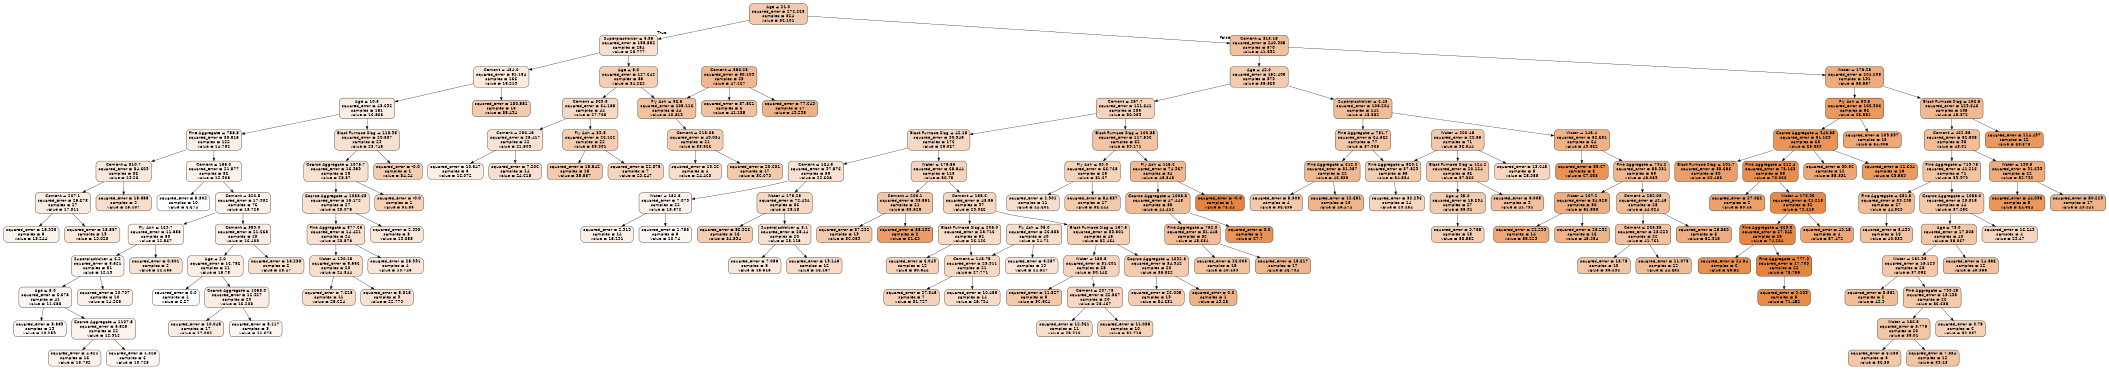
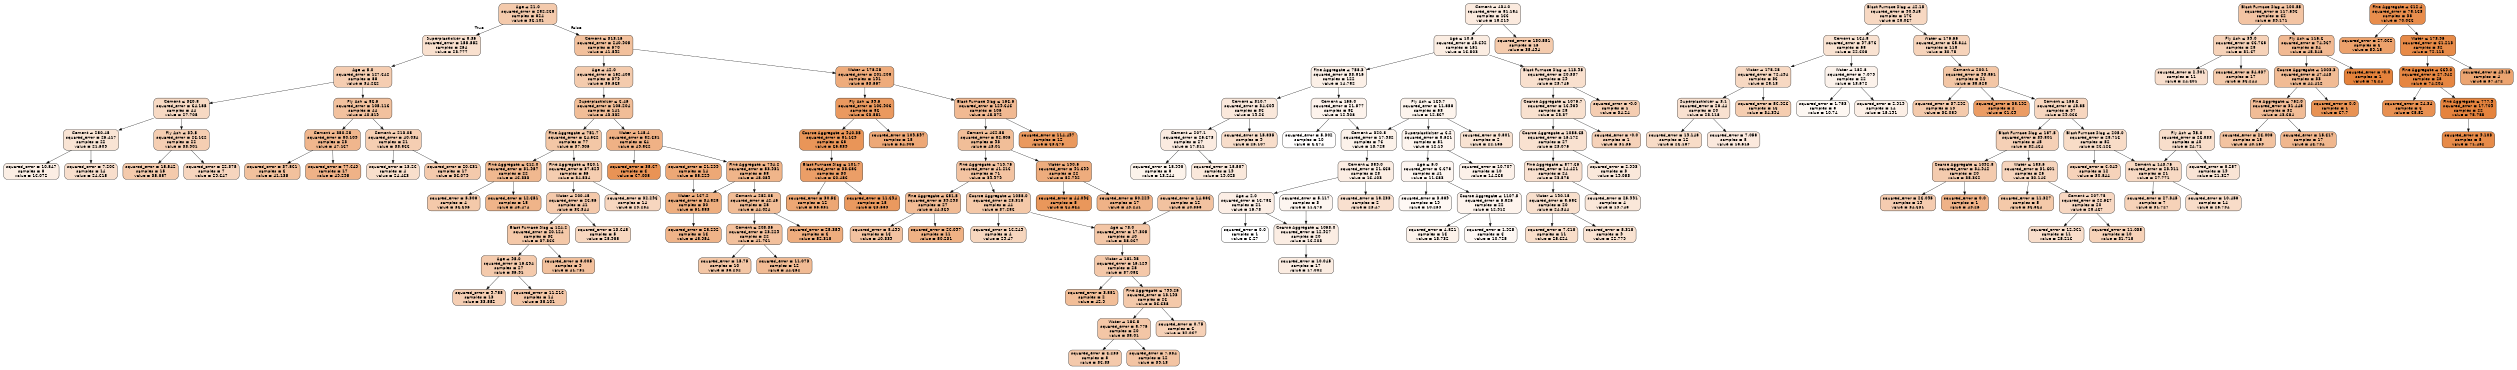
(778, 12) -> (528, 12)
(566, 61) -> none
(699, 92) -> (349, 123)
(1125, 108) -> none
(1458, 142) -> (573, 205)
(1427, 155) -> (574, 186)
(1789, 155) -> none
(1818, 156) -> (822, 187)
(1849, 156) -> (852, 187)
(953, 186) -> (2015, 92)
(201, 218) -> (1400, 123)
(1551, 219) -> (694, 184)
none -> (936, 234)
(1960, 250) -> (1158, 217)
none -> (539, 297)
(246, 313) -> (1306, 216)
